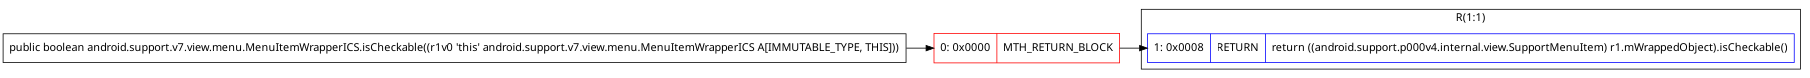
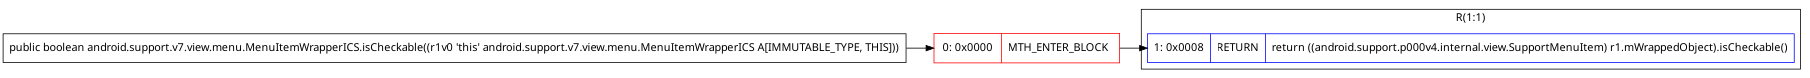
(1058, 48) -> (1058, 48)
